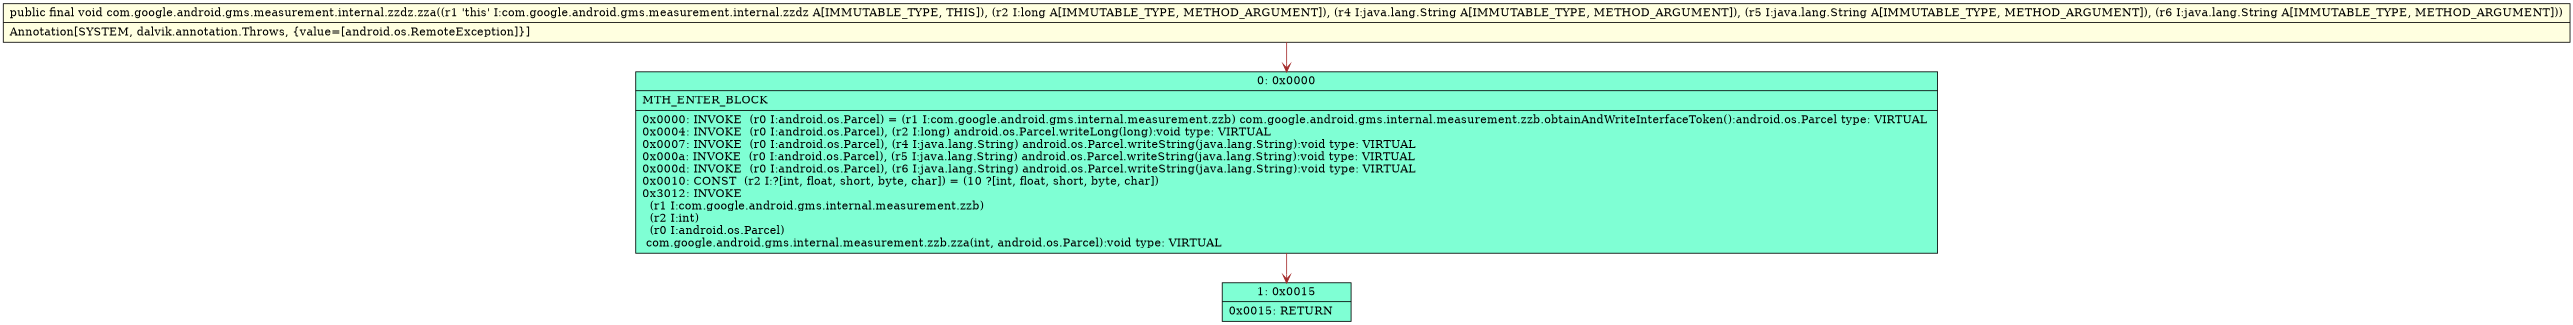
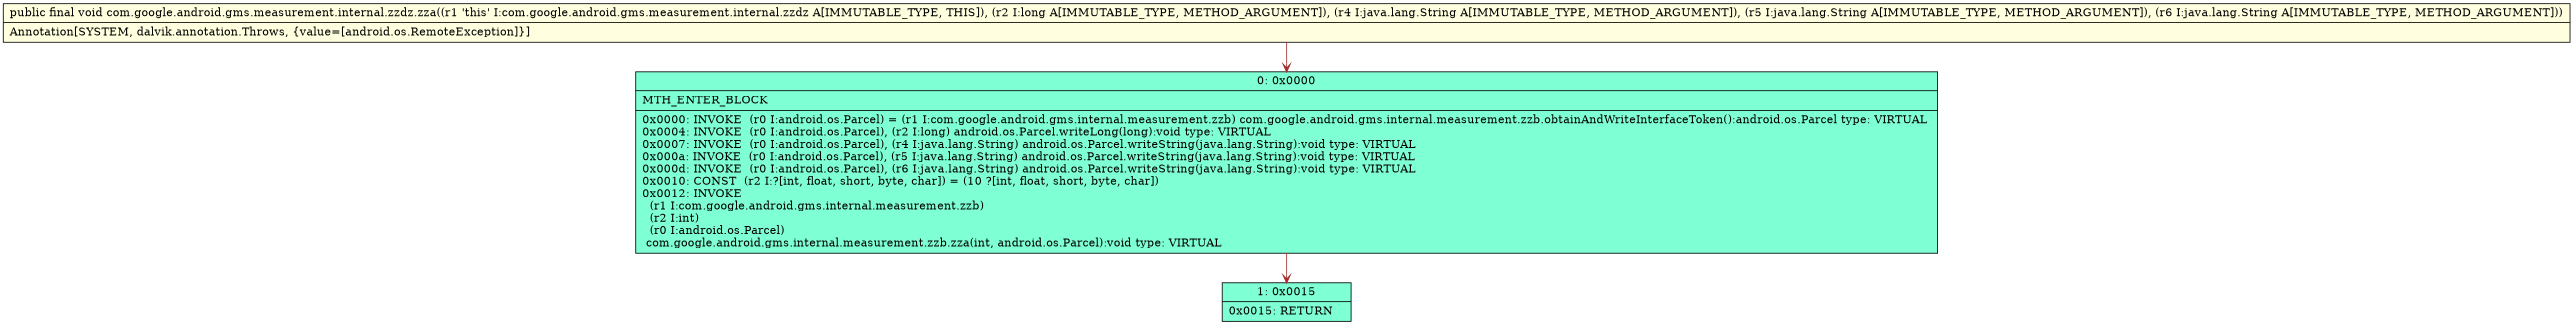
(696, 194) -> (696, 194)
